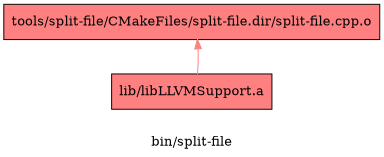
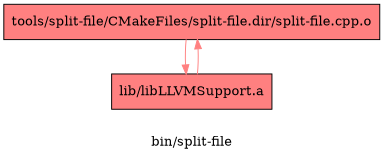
none -> (185, 52)
